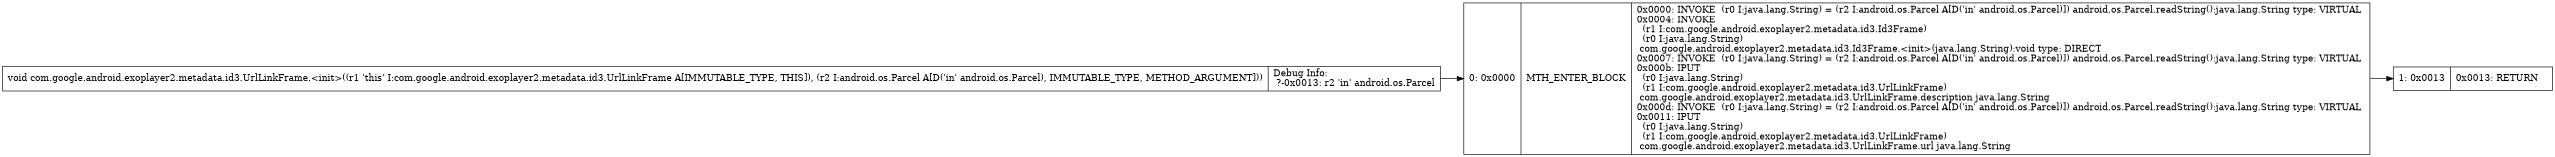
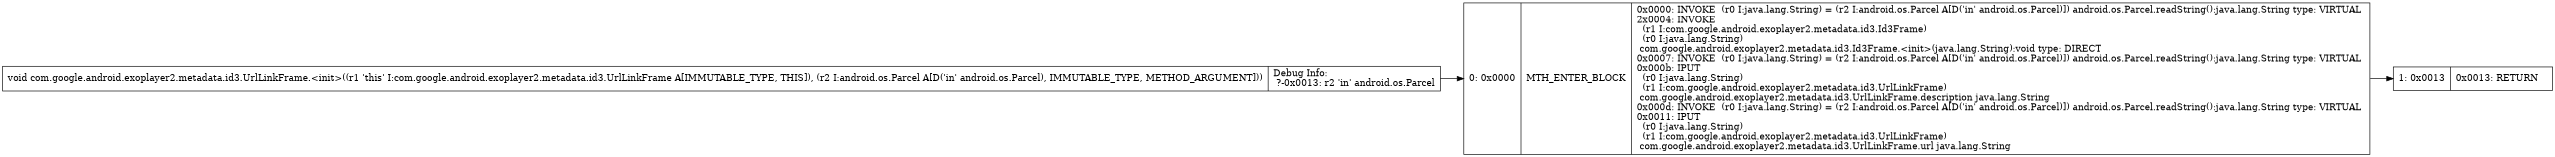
(1679, 20) -> (1679, 20)
